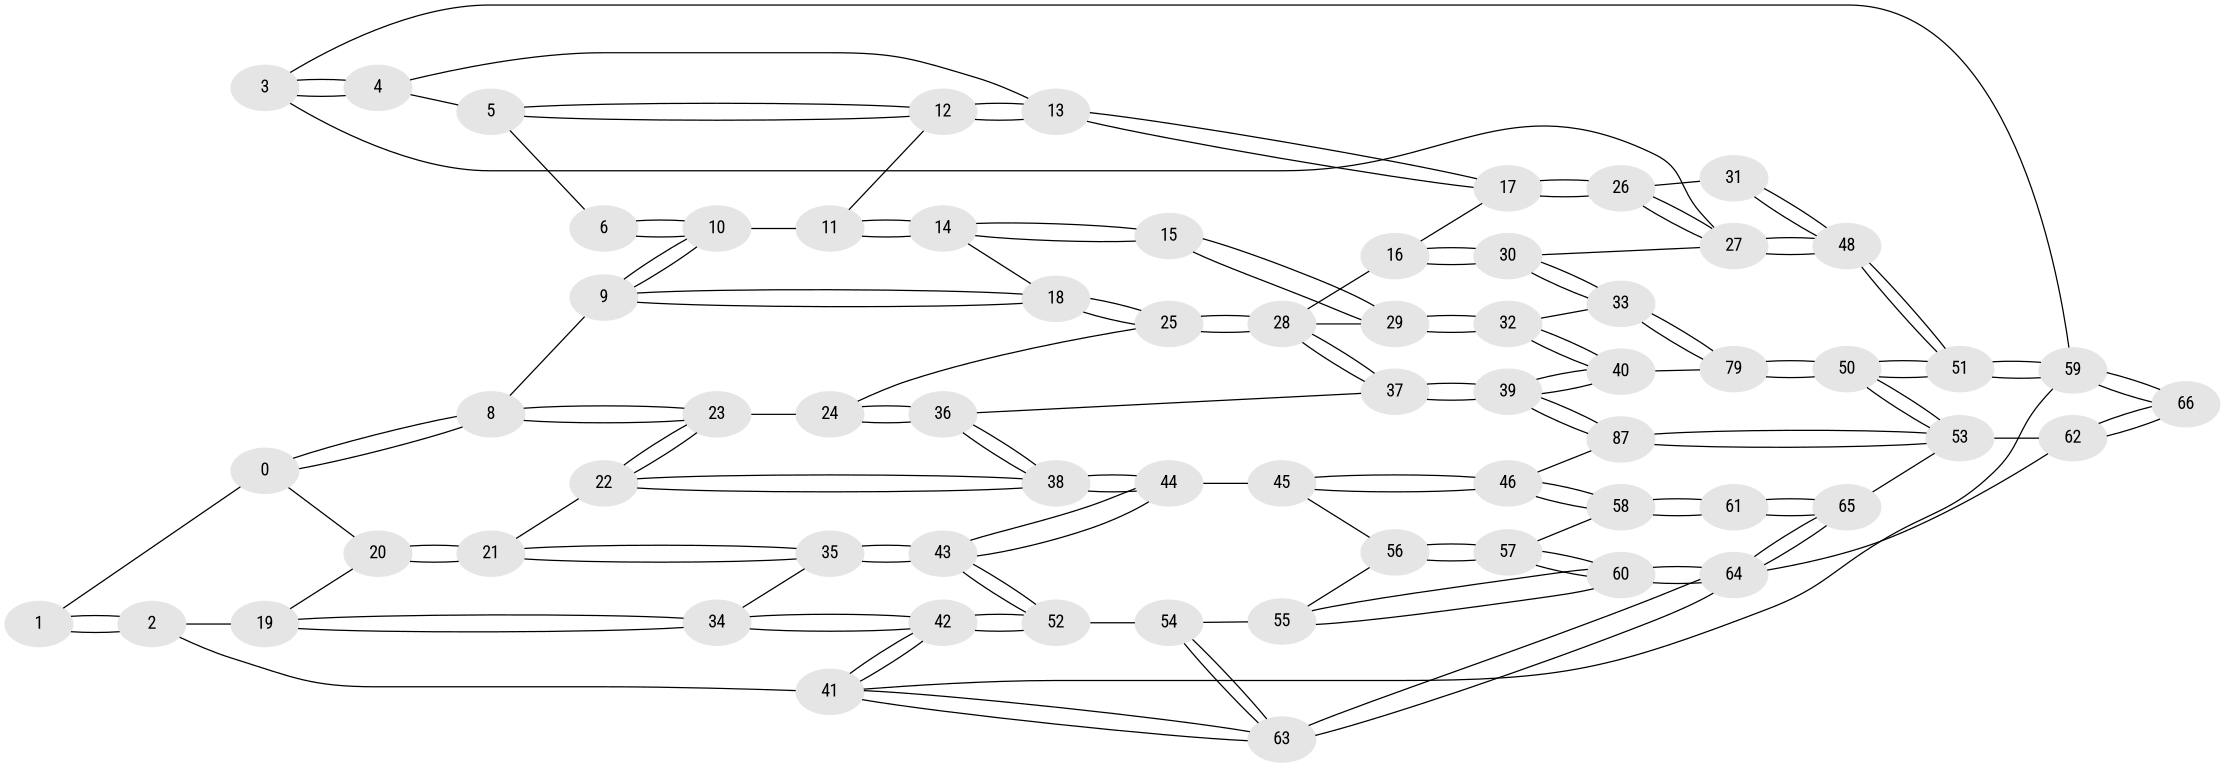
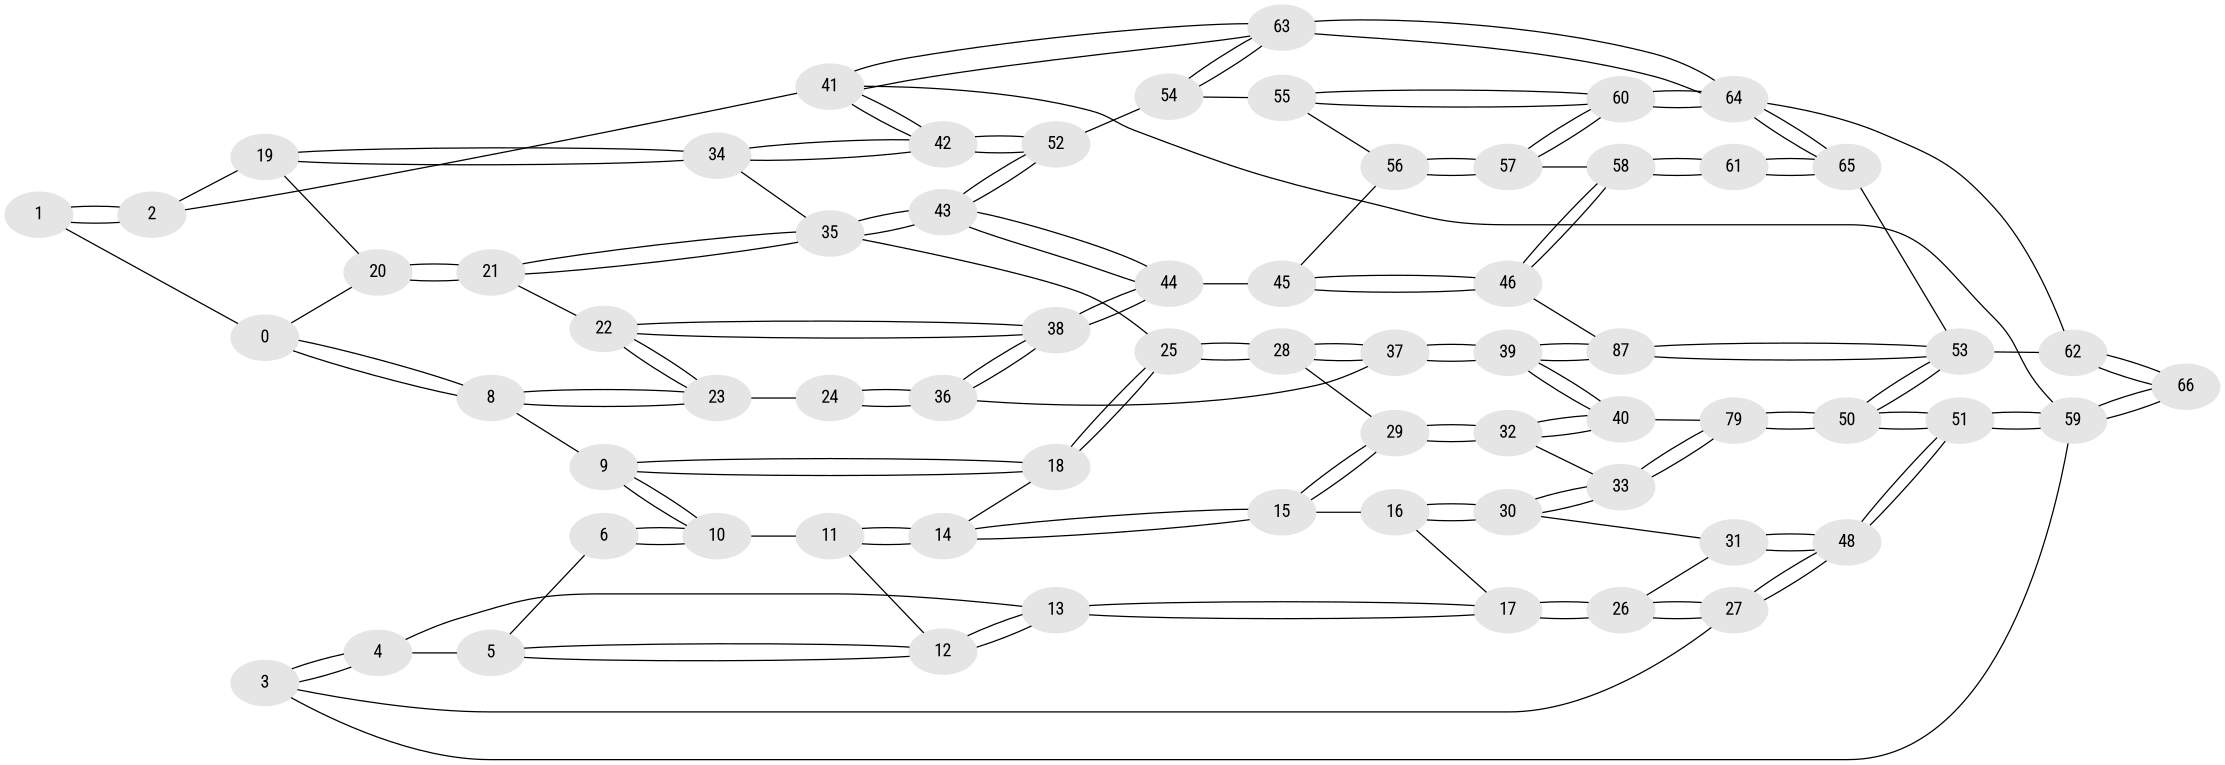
(1621, 251) -> (1621, 527)
(1332, 294) -> (1339, 512)
(994, 357) -> (1011, 272)
